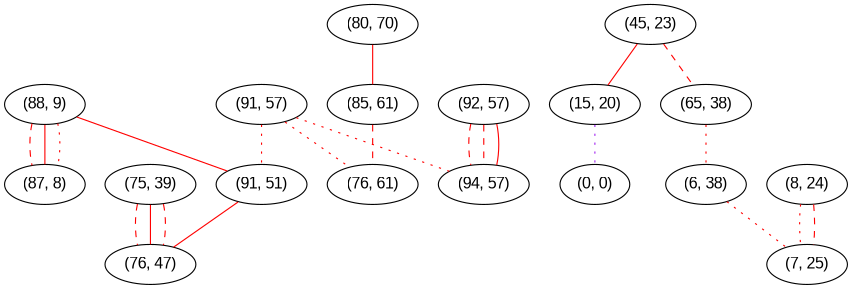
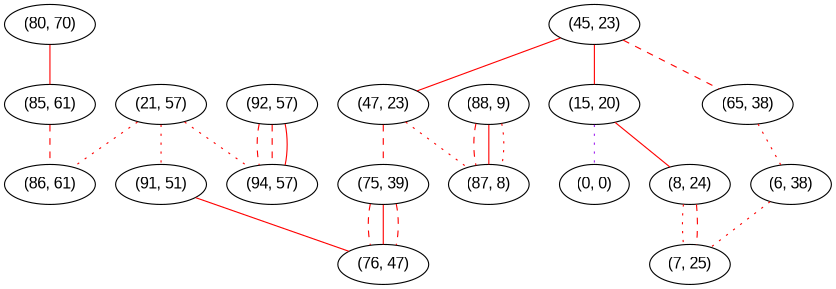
(262, 104) -> (161, 104)
none -> (383, 104)
(152, 144) -> none
none -> (643, 145)
(373, 184) -> (50, 184)
